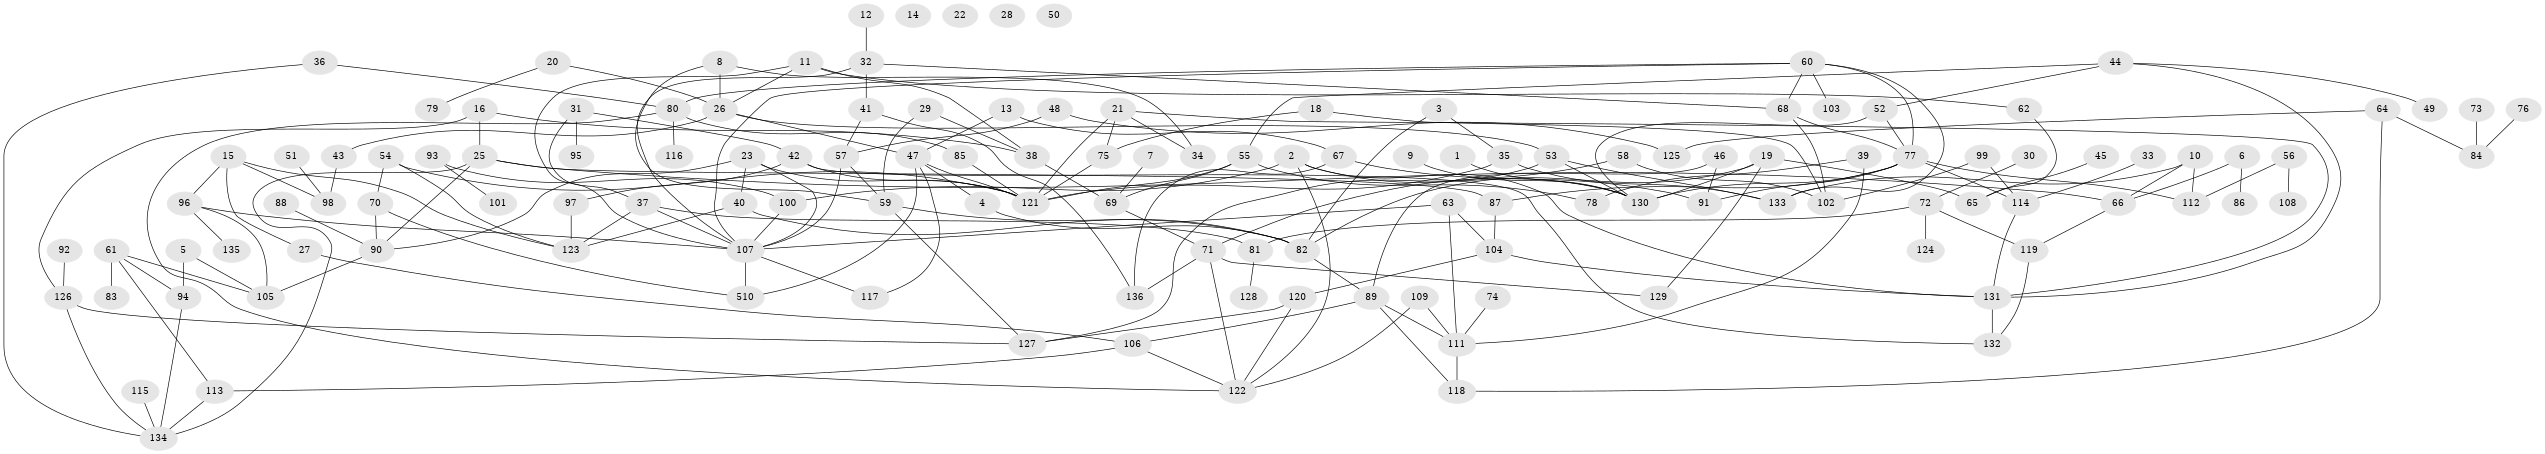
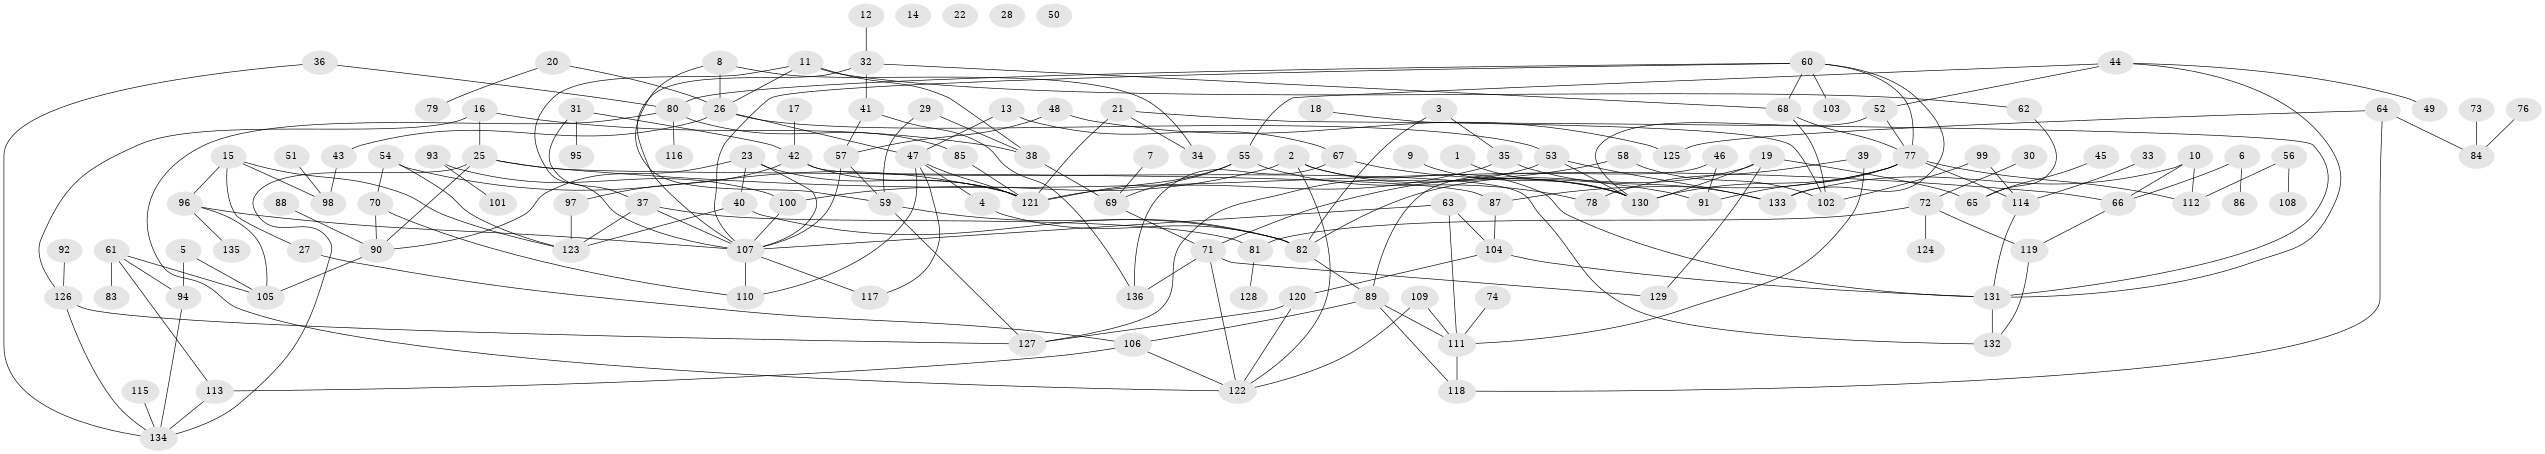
none -> (794, 110)
(1104, 157) -> none
(745, 298) -> (745, 298)
